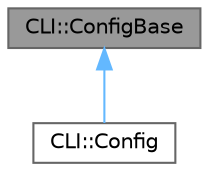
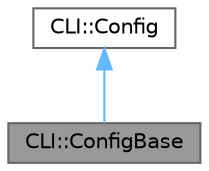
(104, 96) -> (104, 96)
